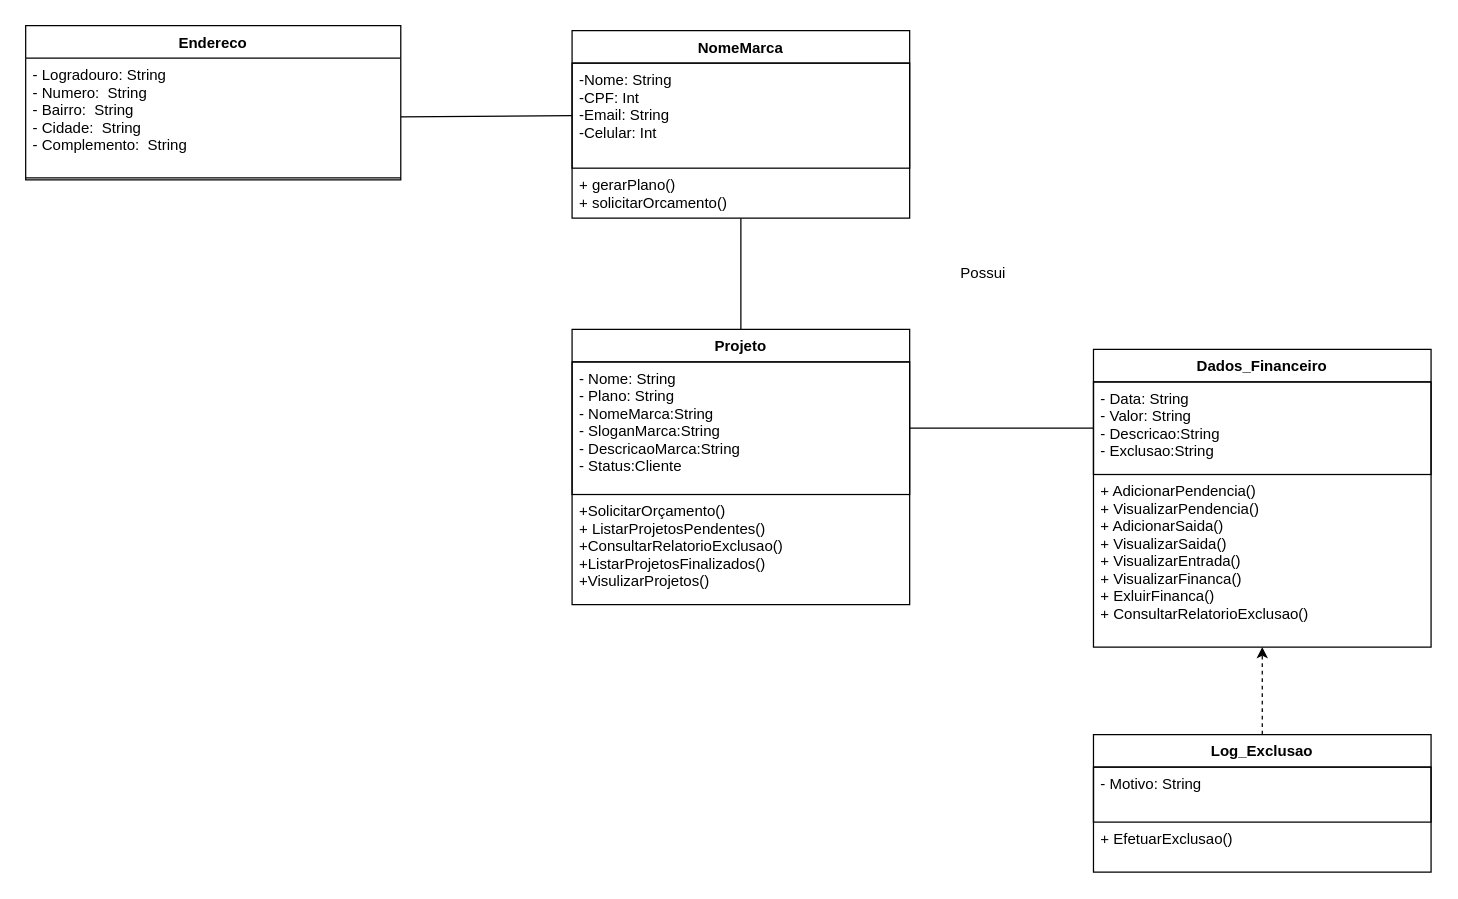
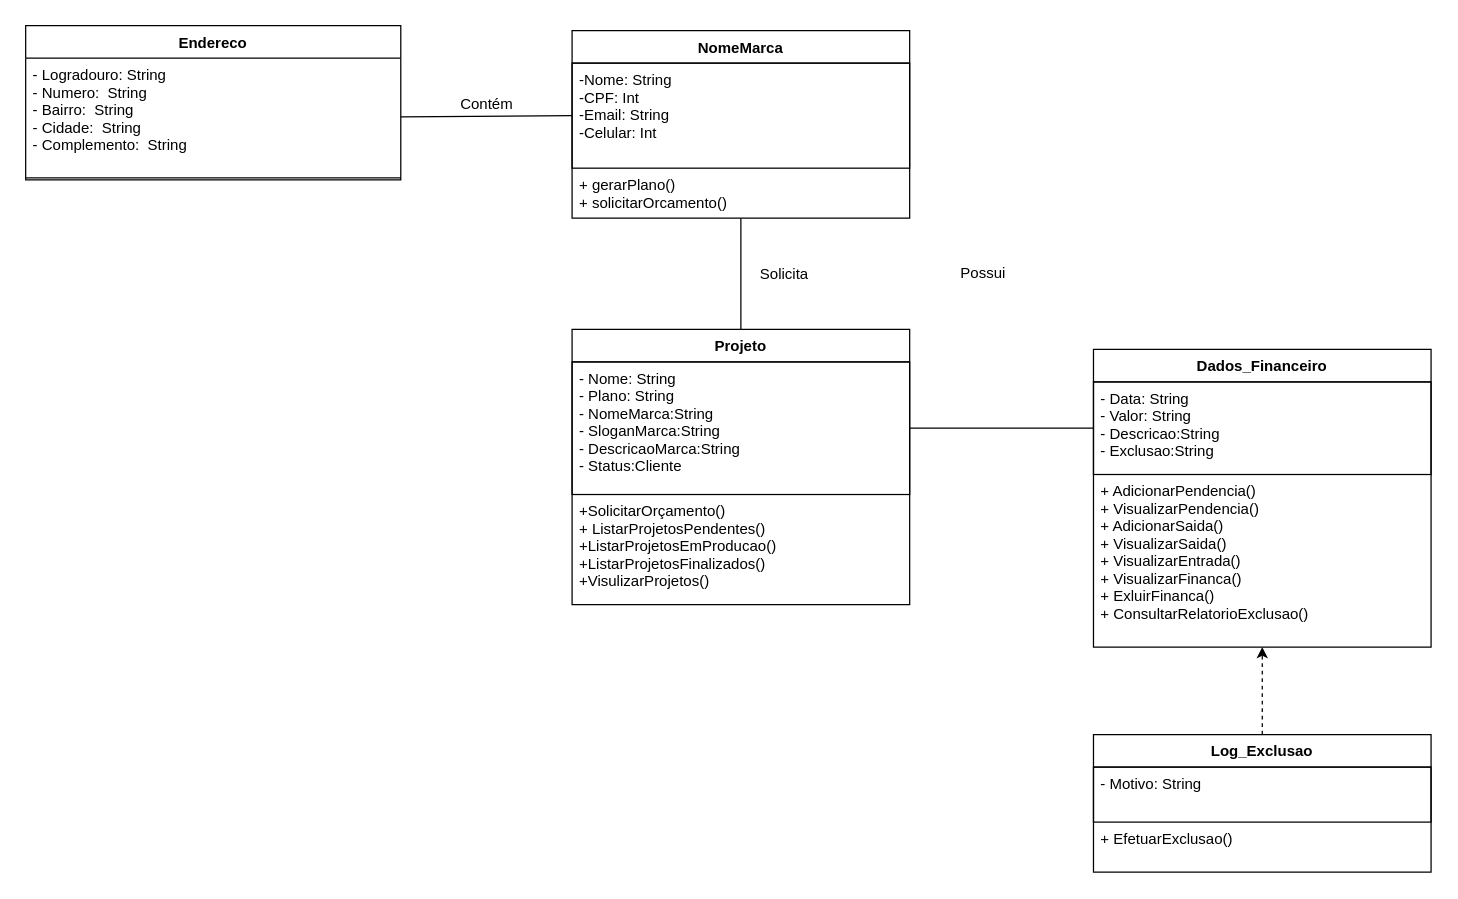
none -> (486, 104)
none -> (784, 274)
(661, 511) -> (661, 511)
